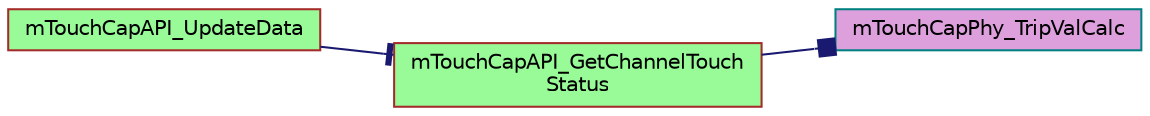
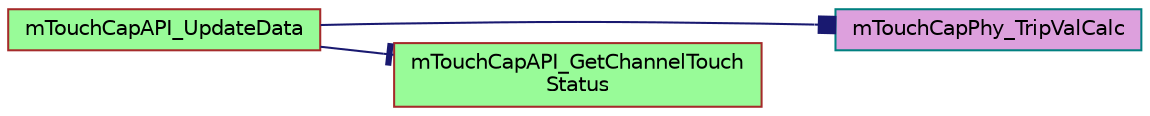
(788, 52) -> (568, 22)
